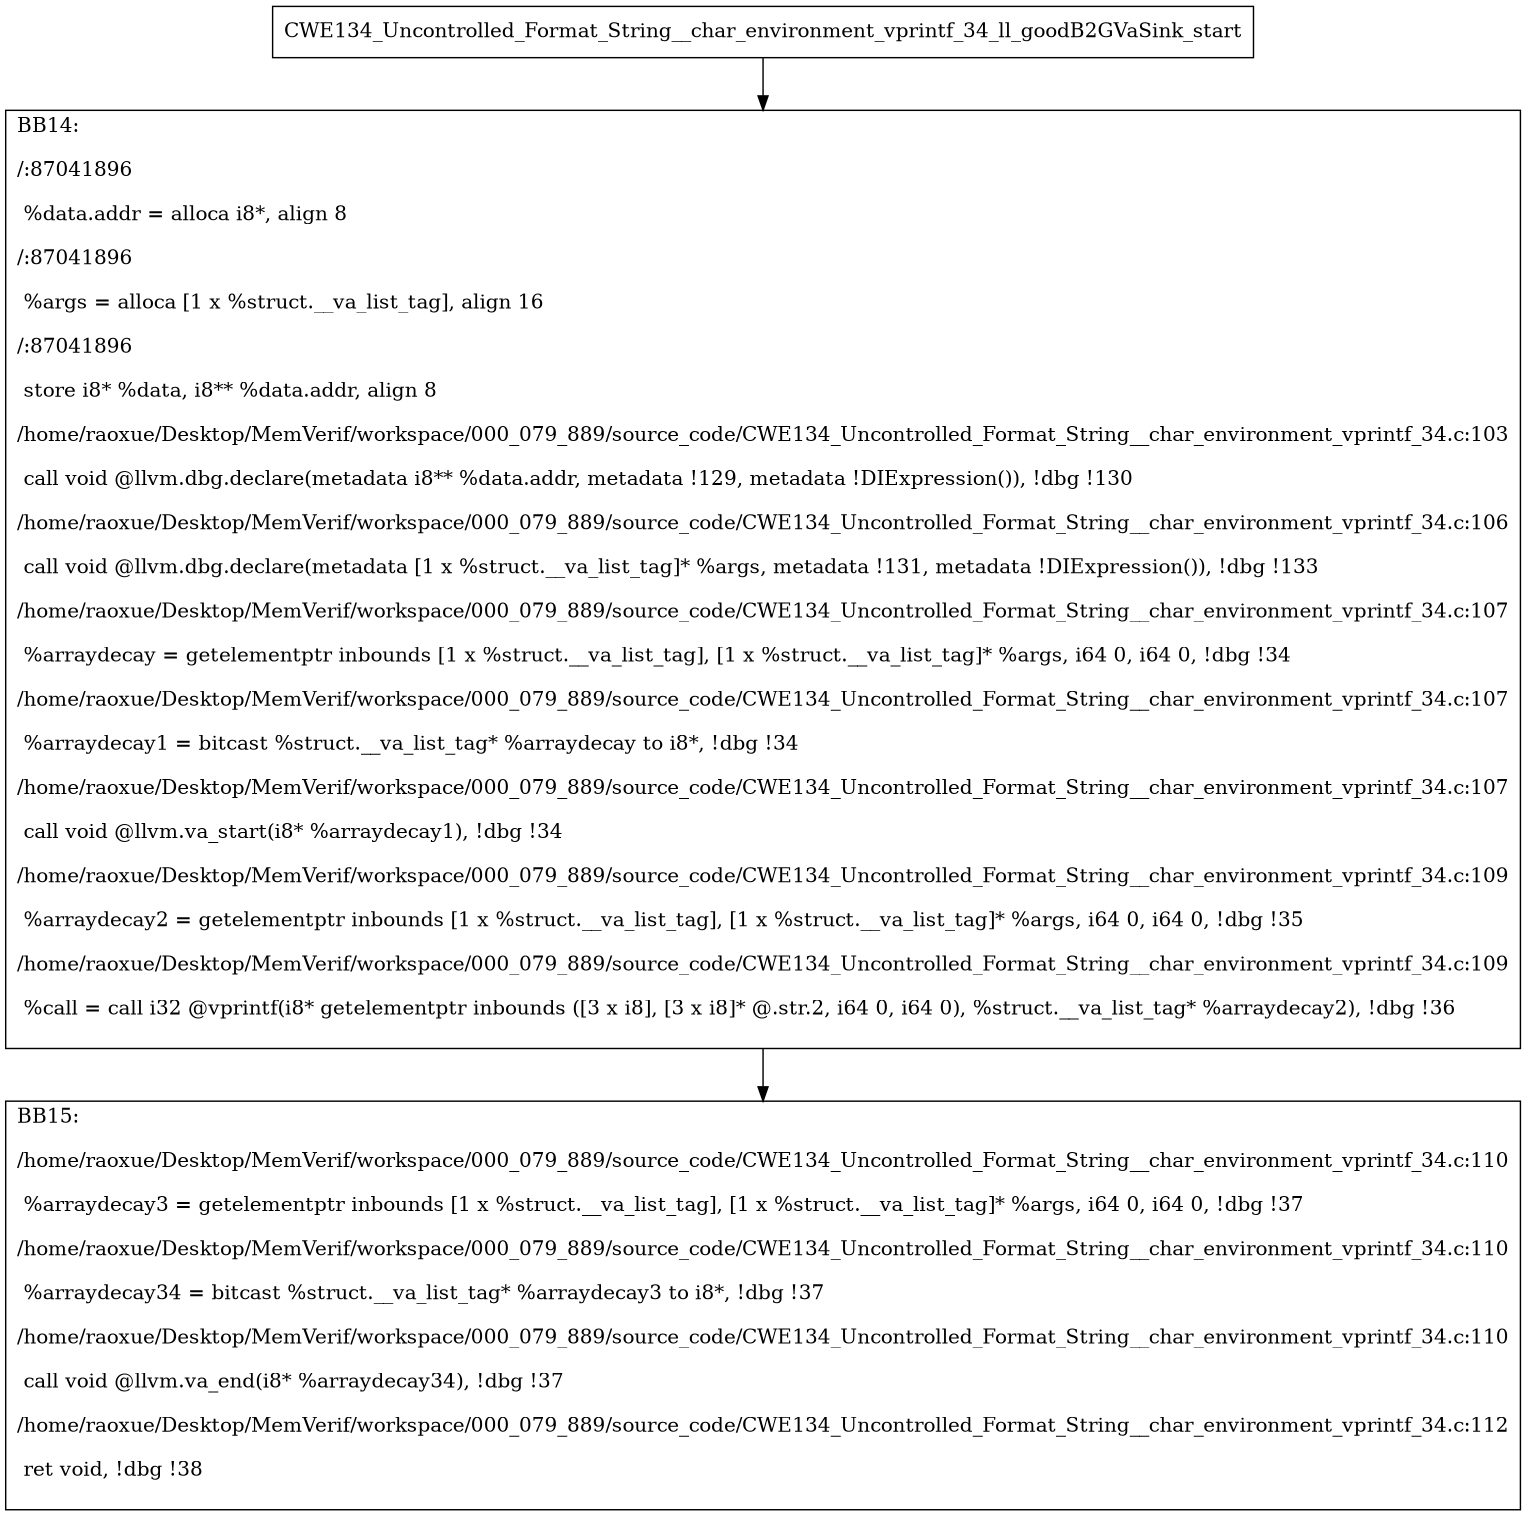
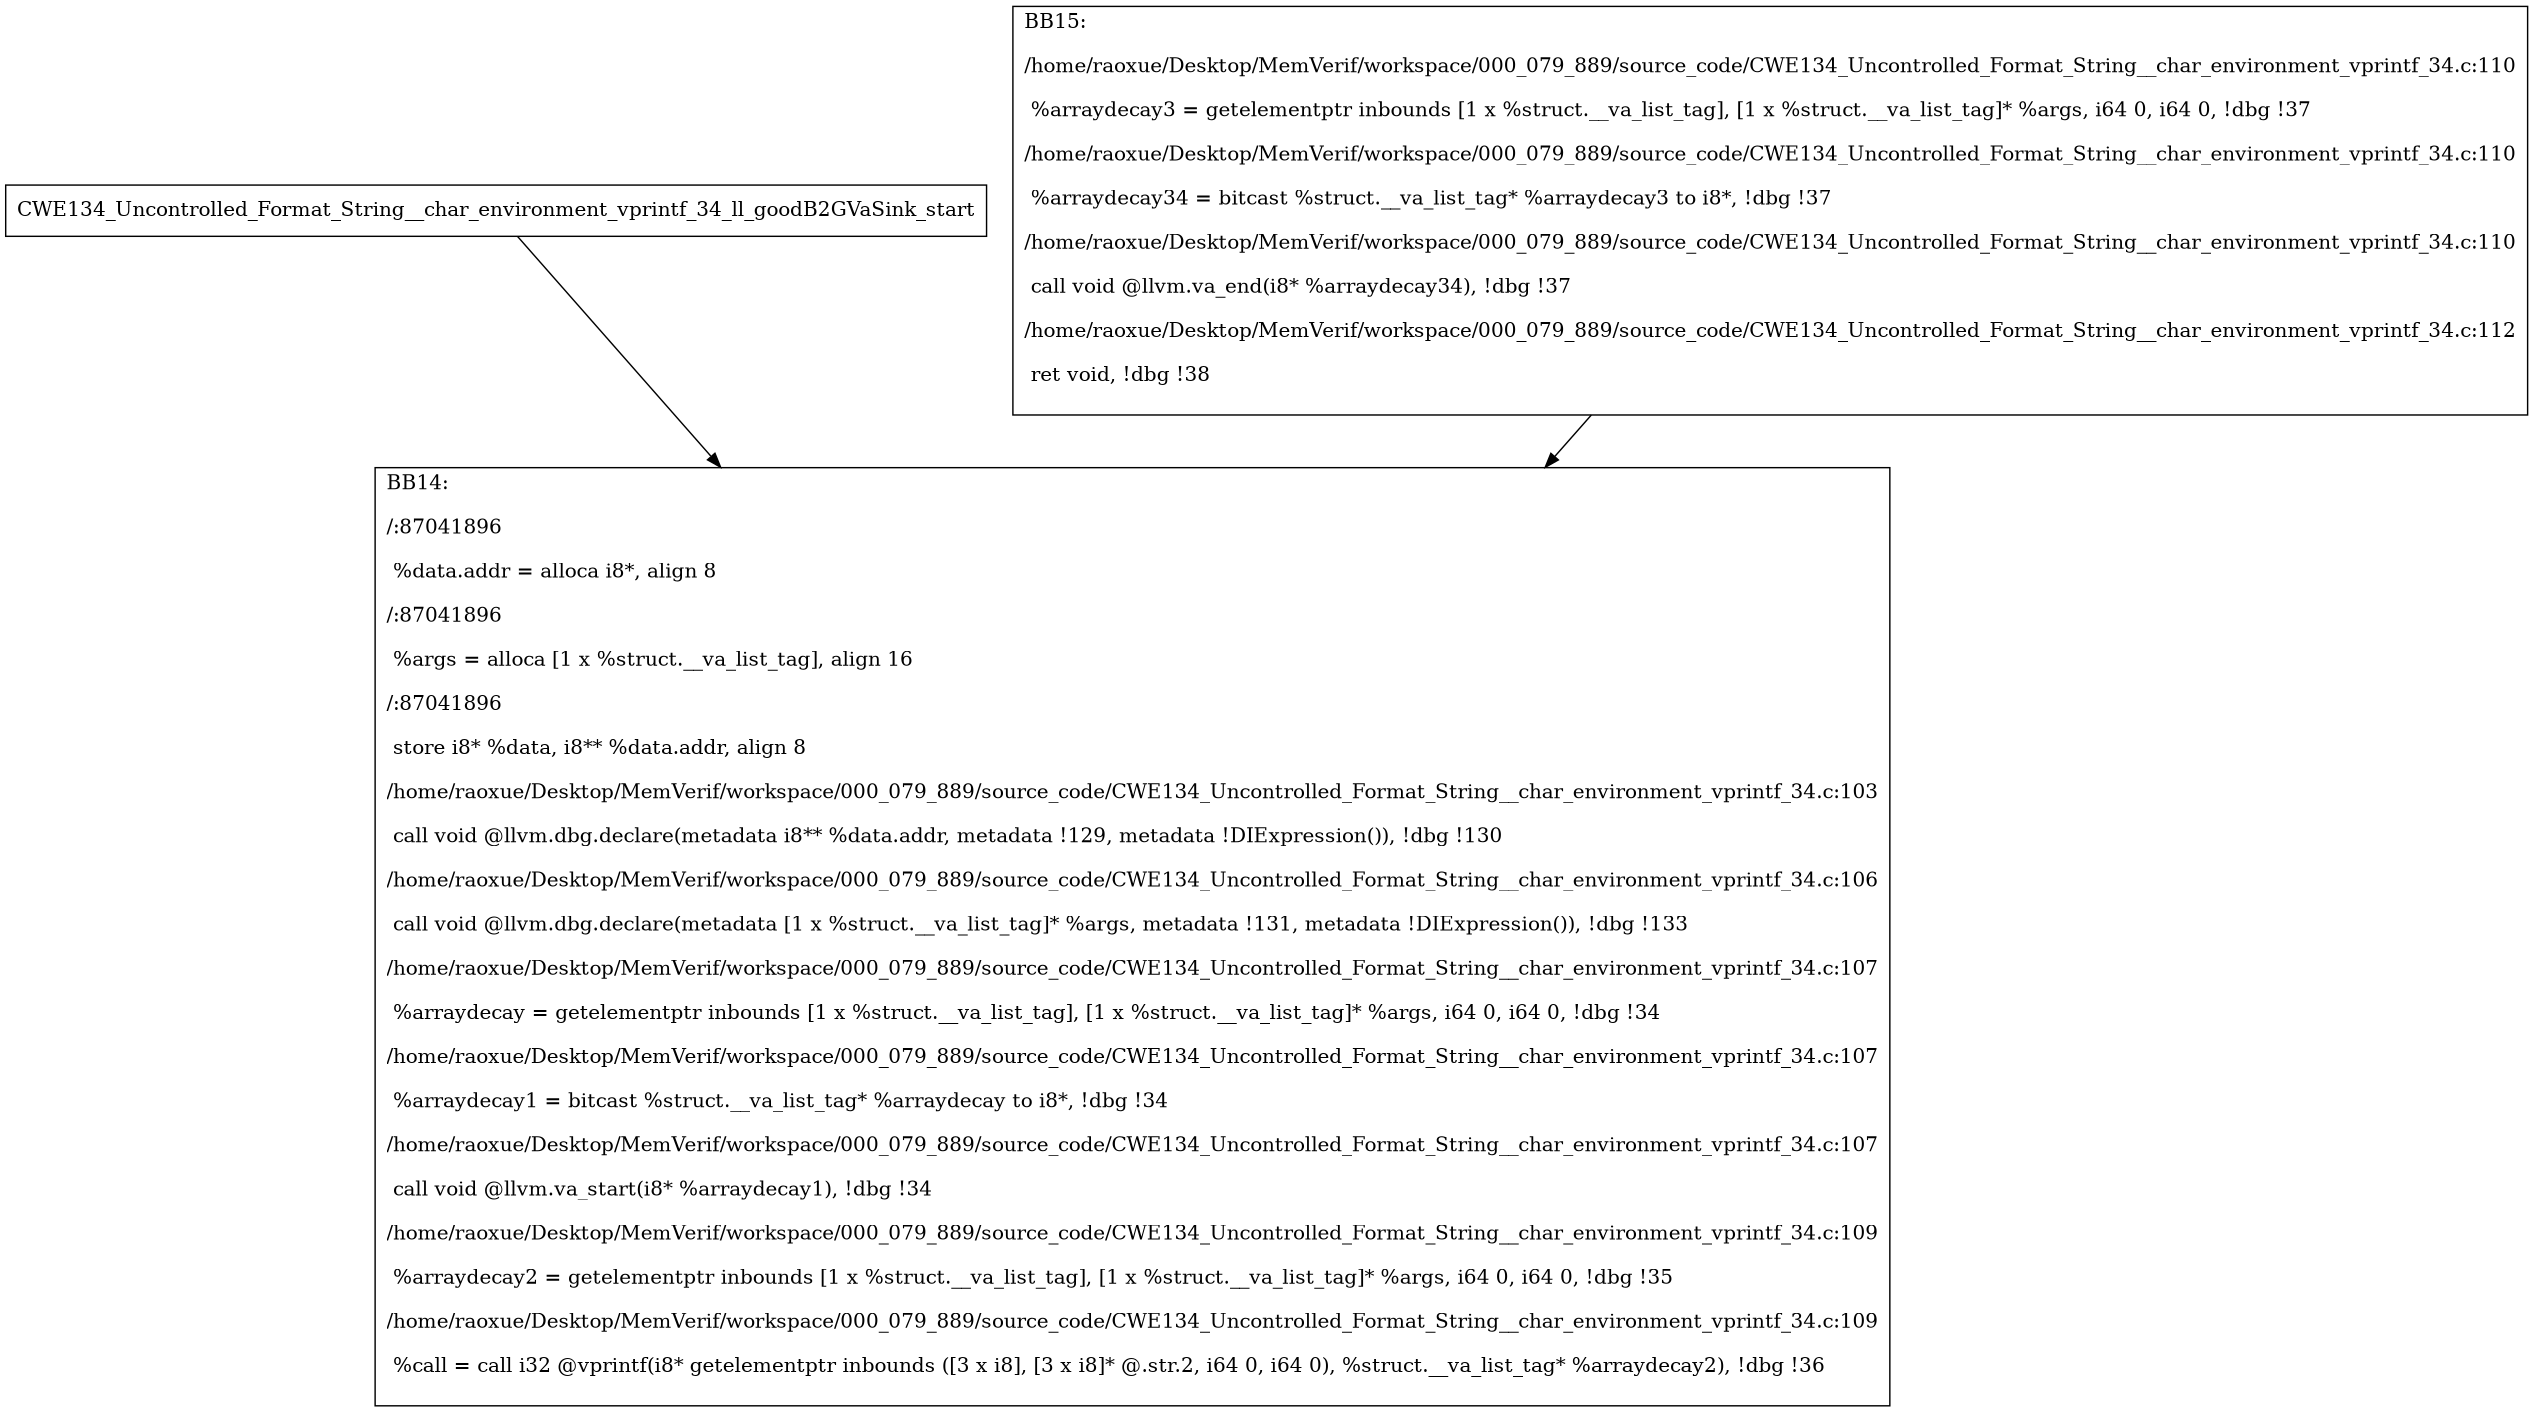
(763, 1068) -> (1573, 436)
